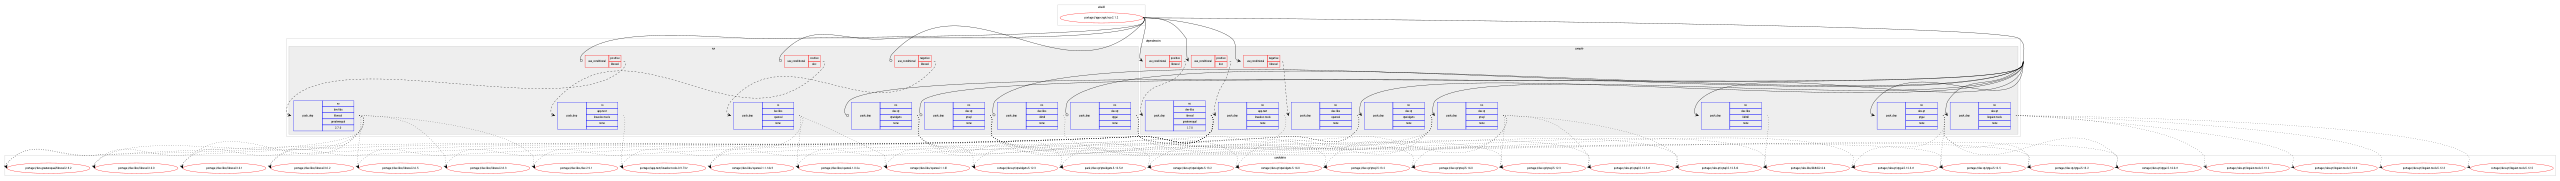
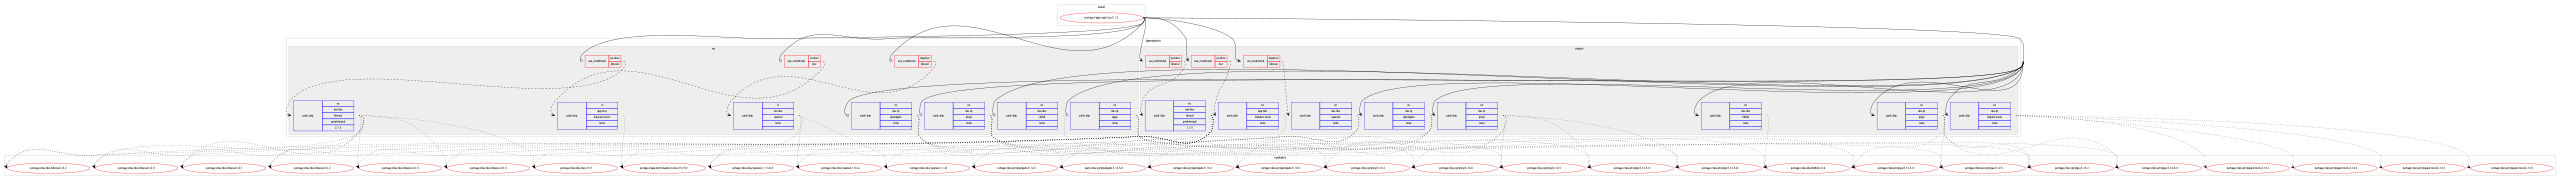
(49, 168) -> (49, 168)
(1984, 168) -> (1984, 168)
